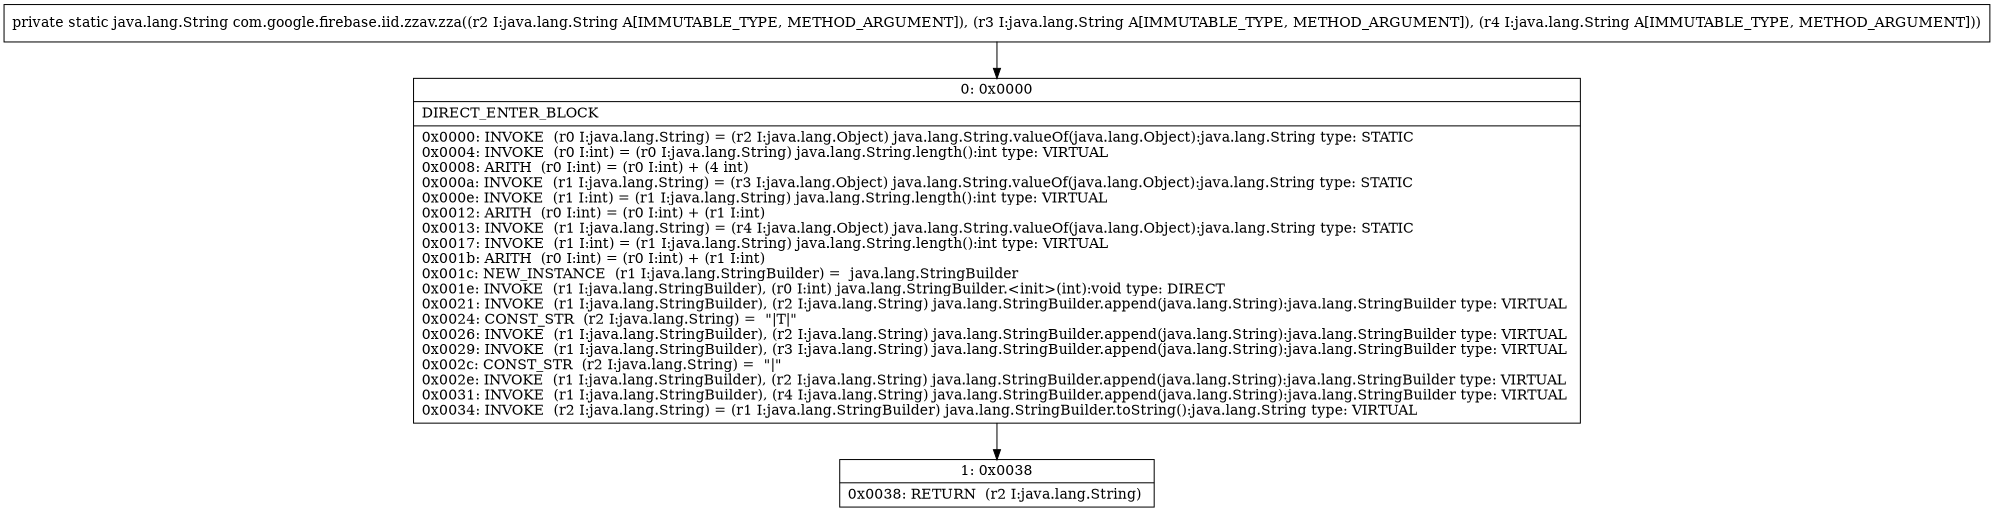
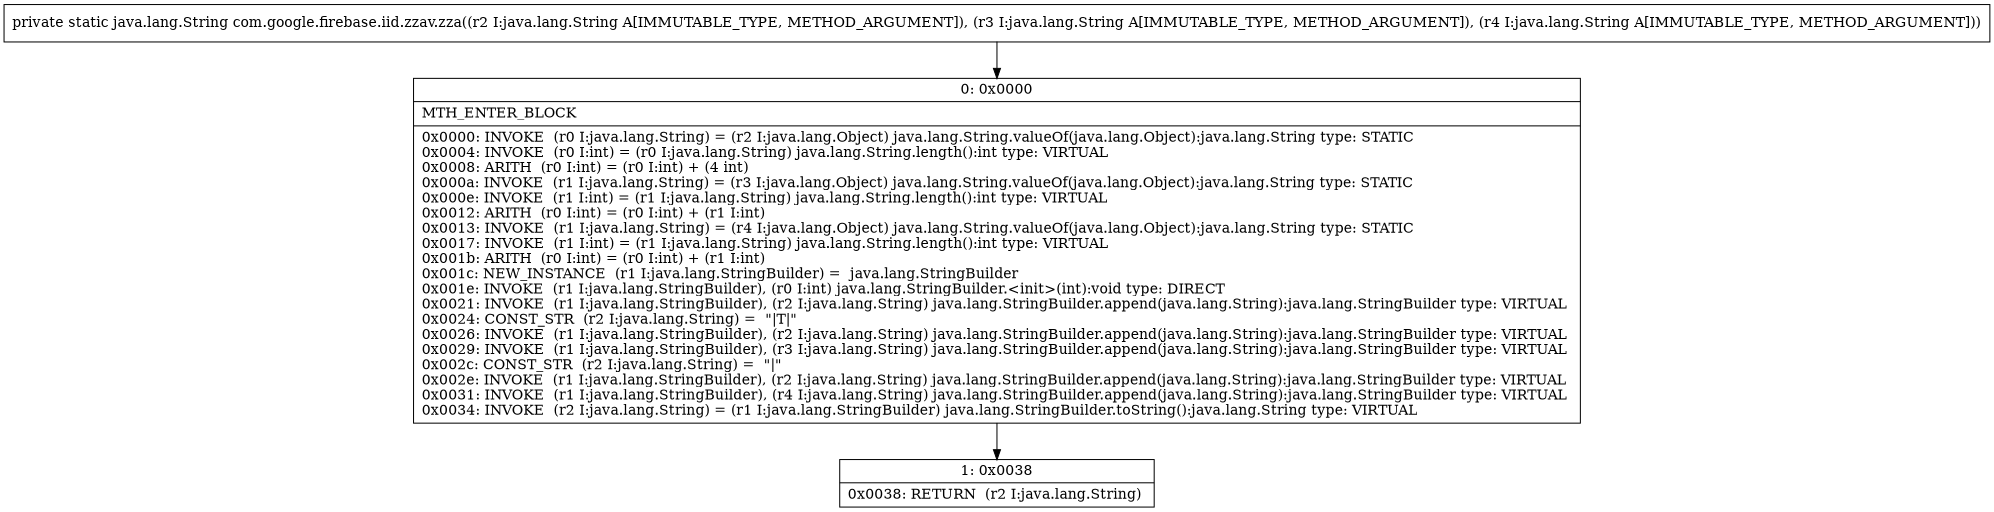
(510, 113) -> (499, 113)
